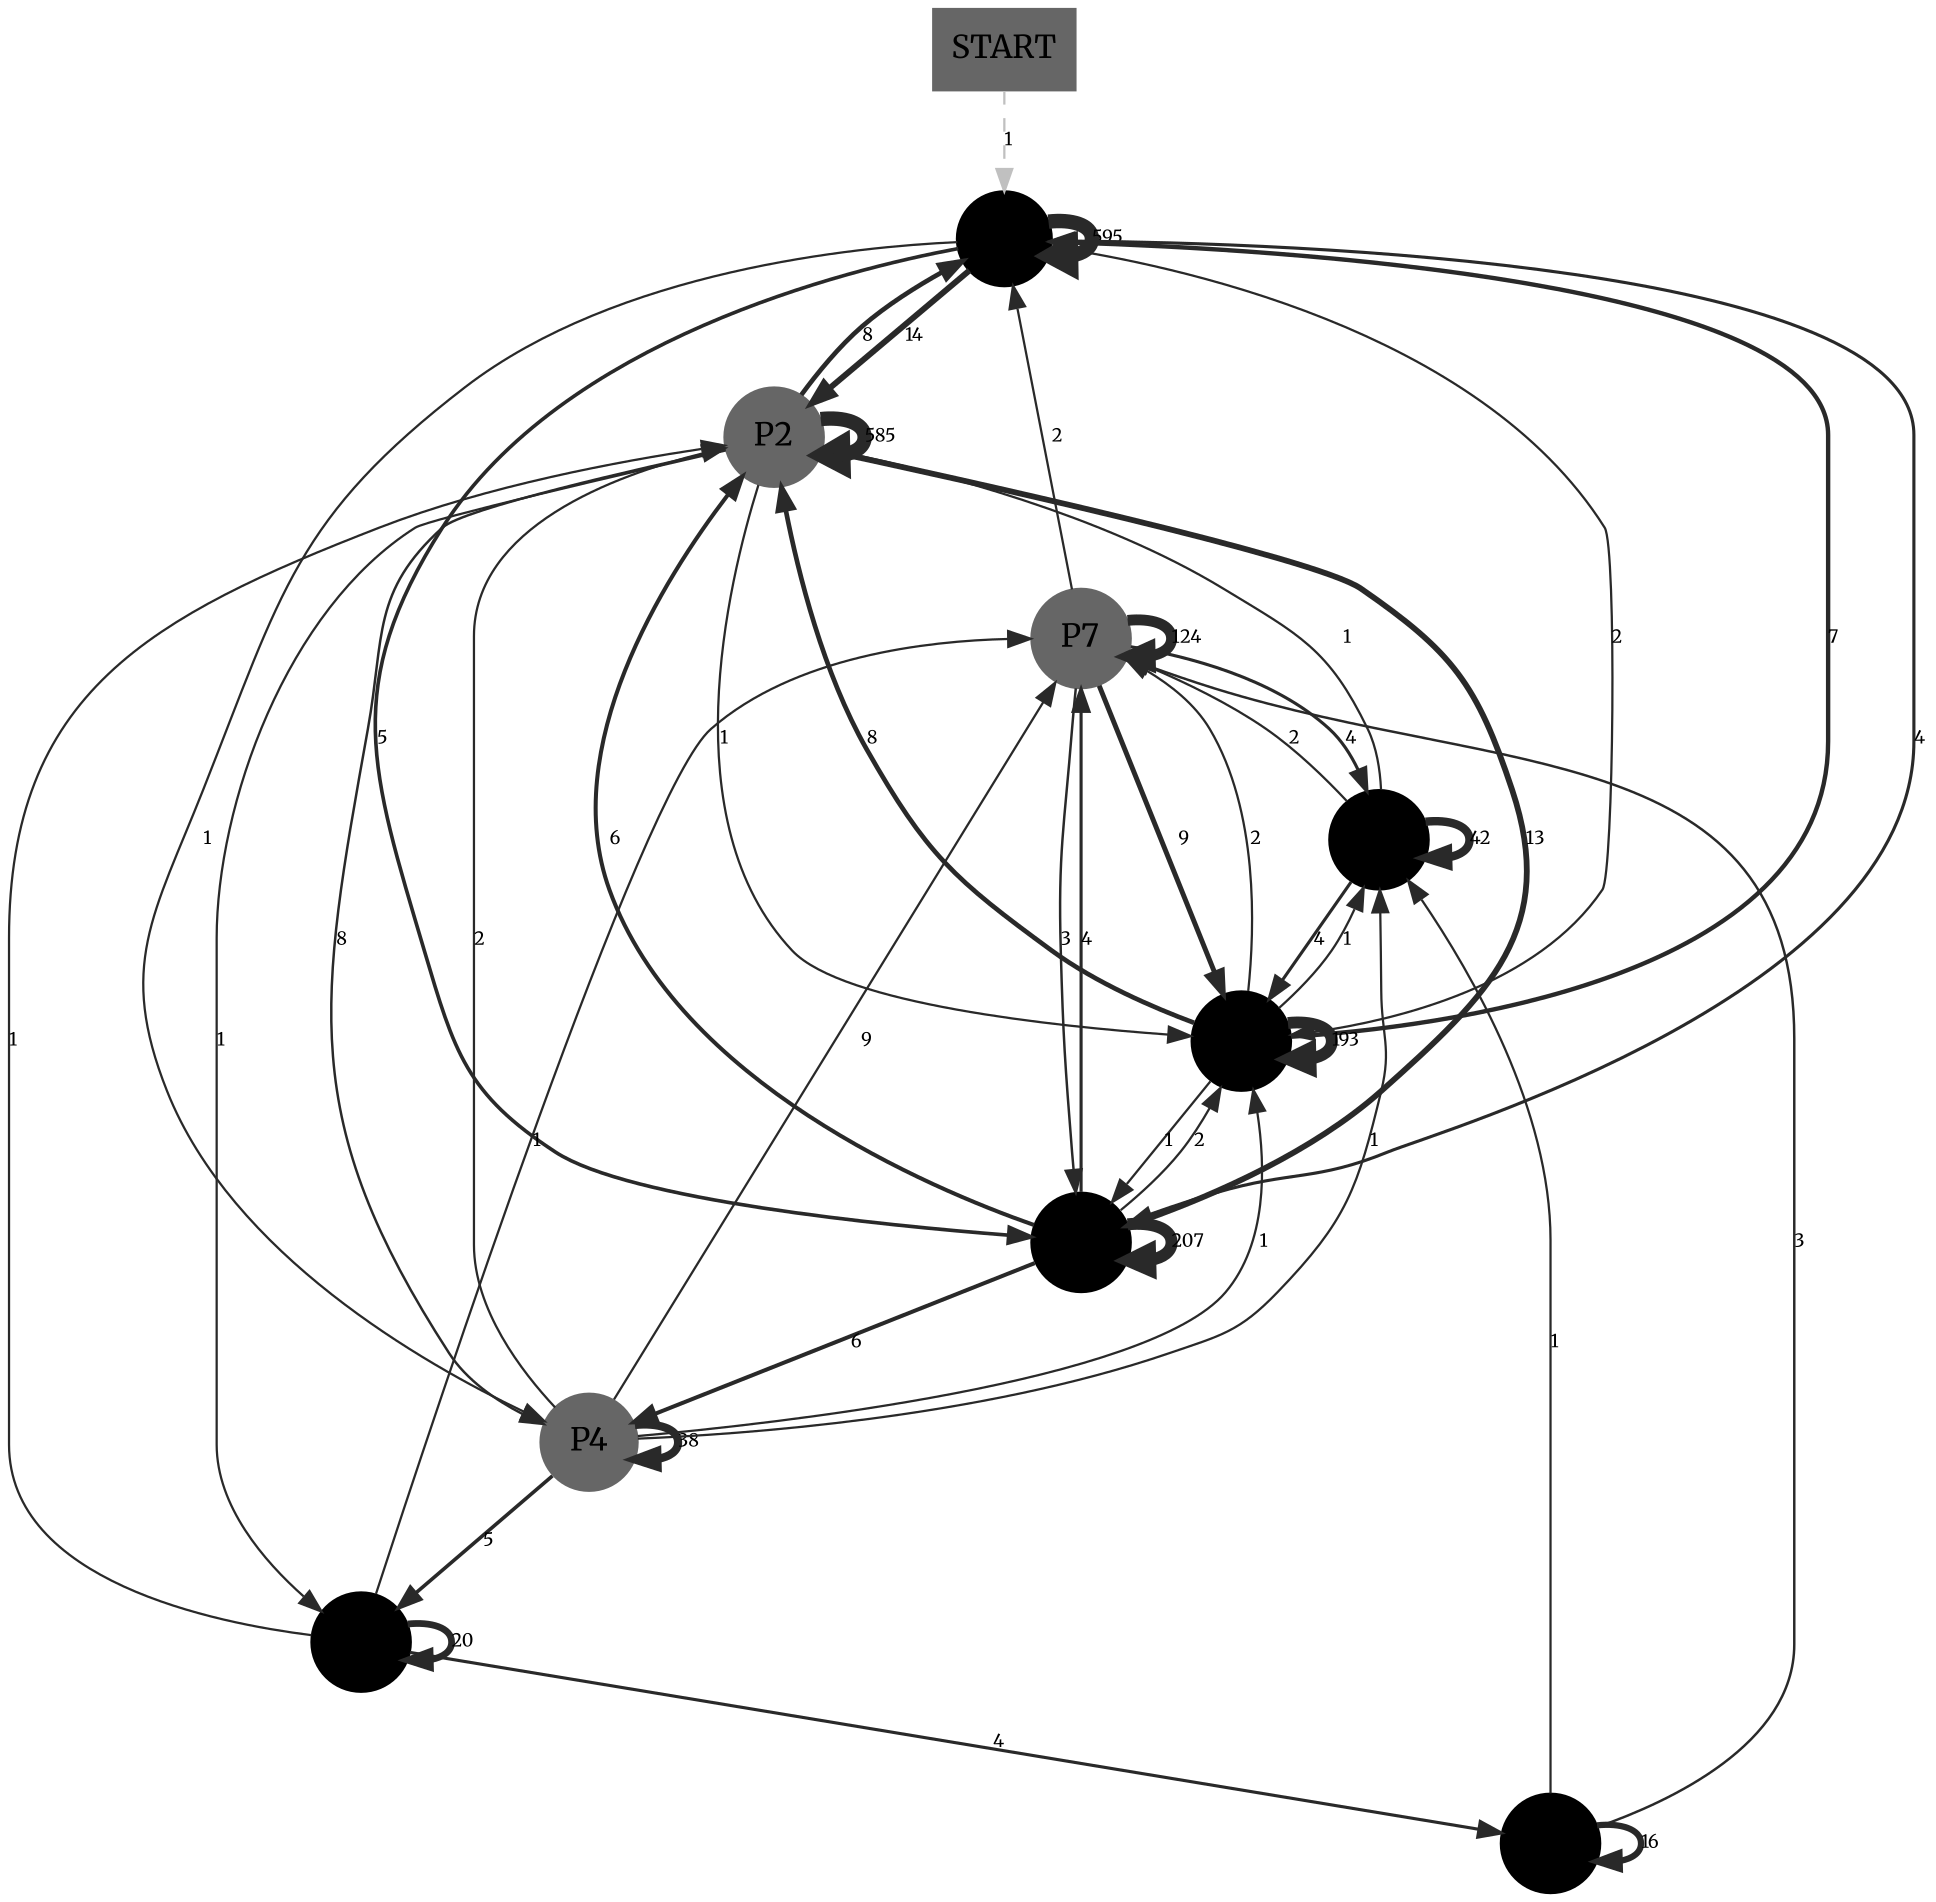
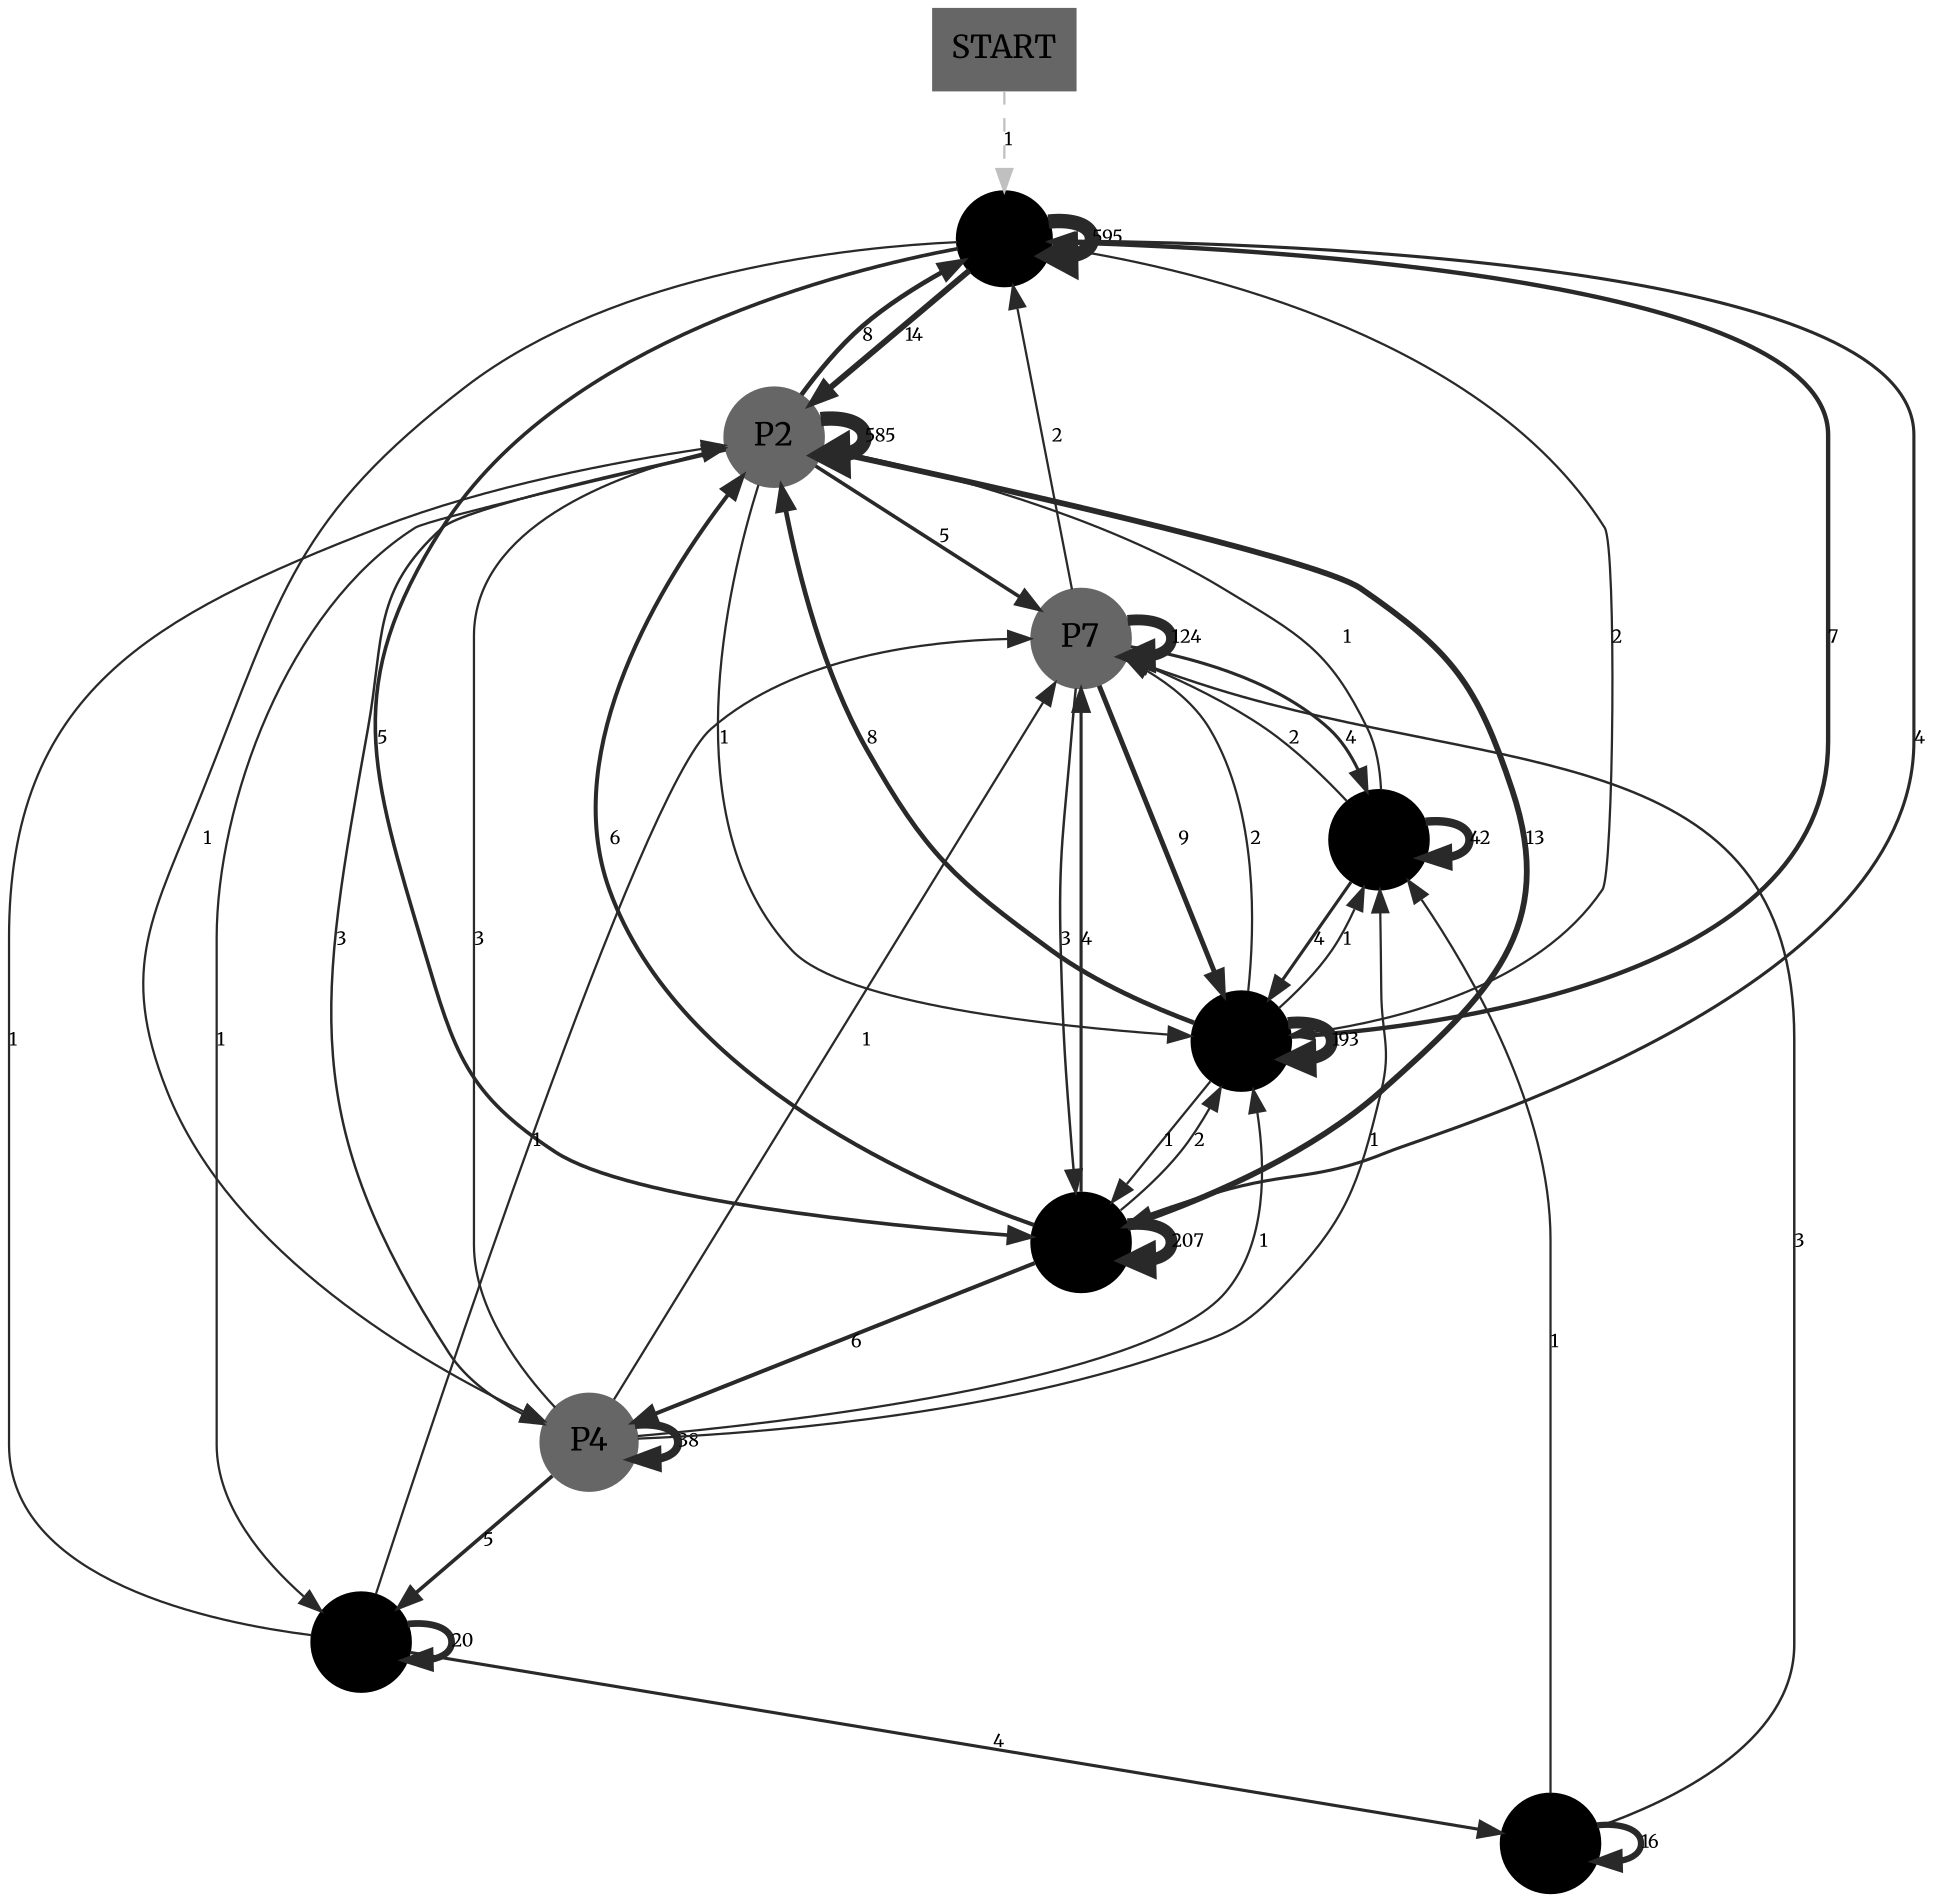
none -> (918, 532)
(342, 940) -> (342, 940)
(480, 940) -> (480, 940)
(867, 1041) -> (867, 1041)
